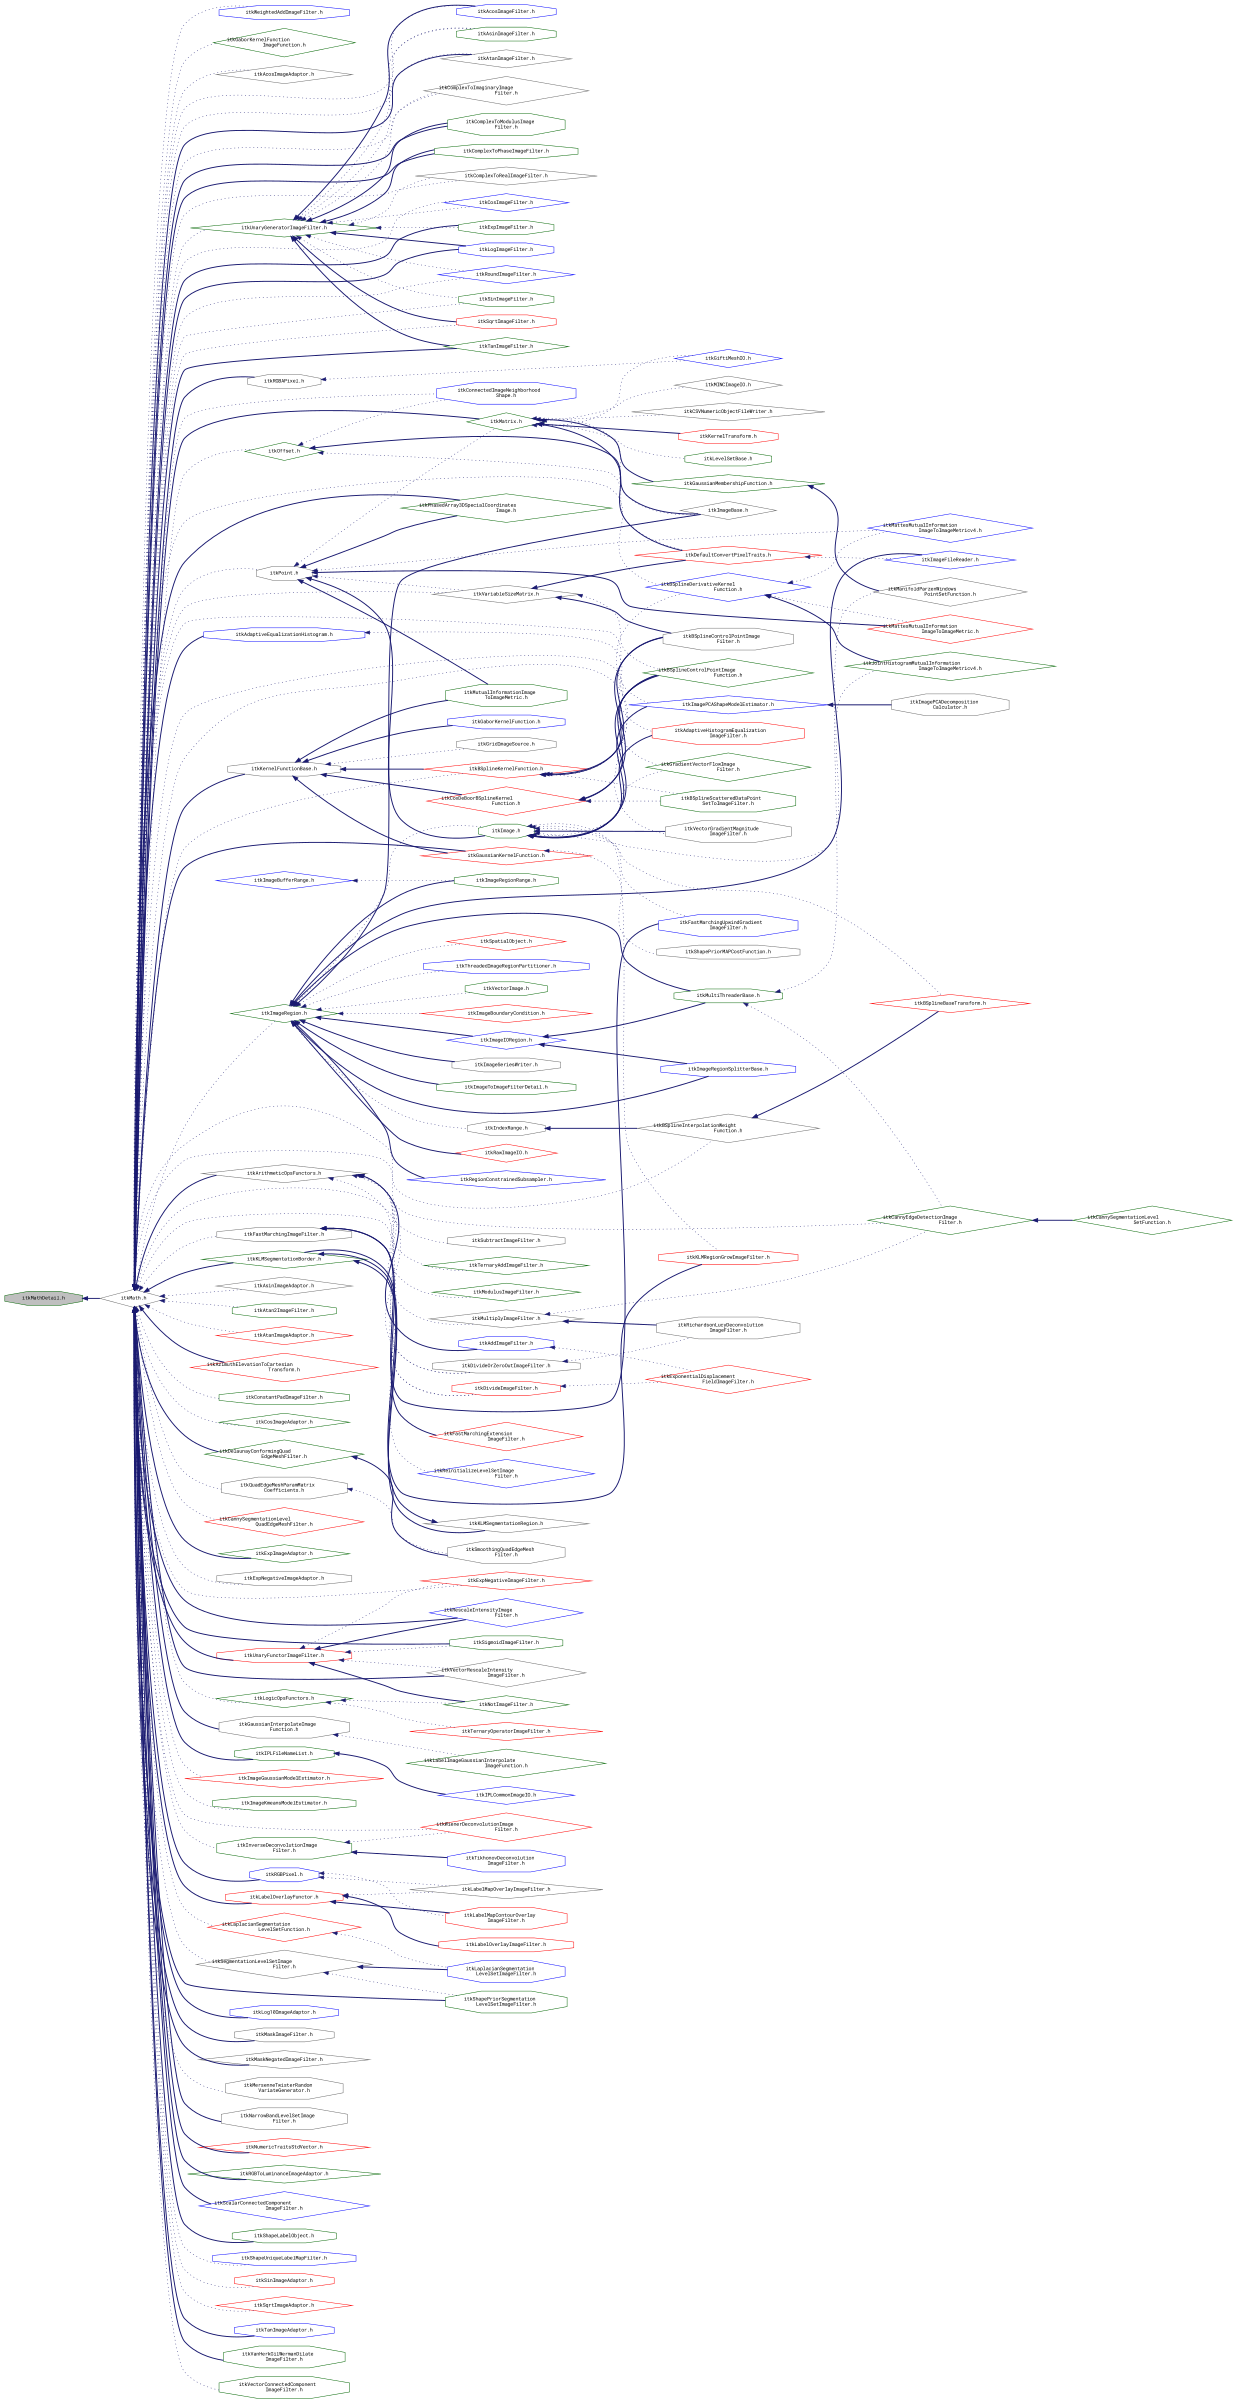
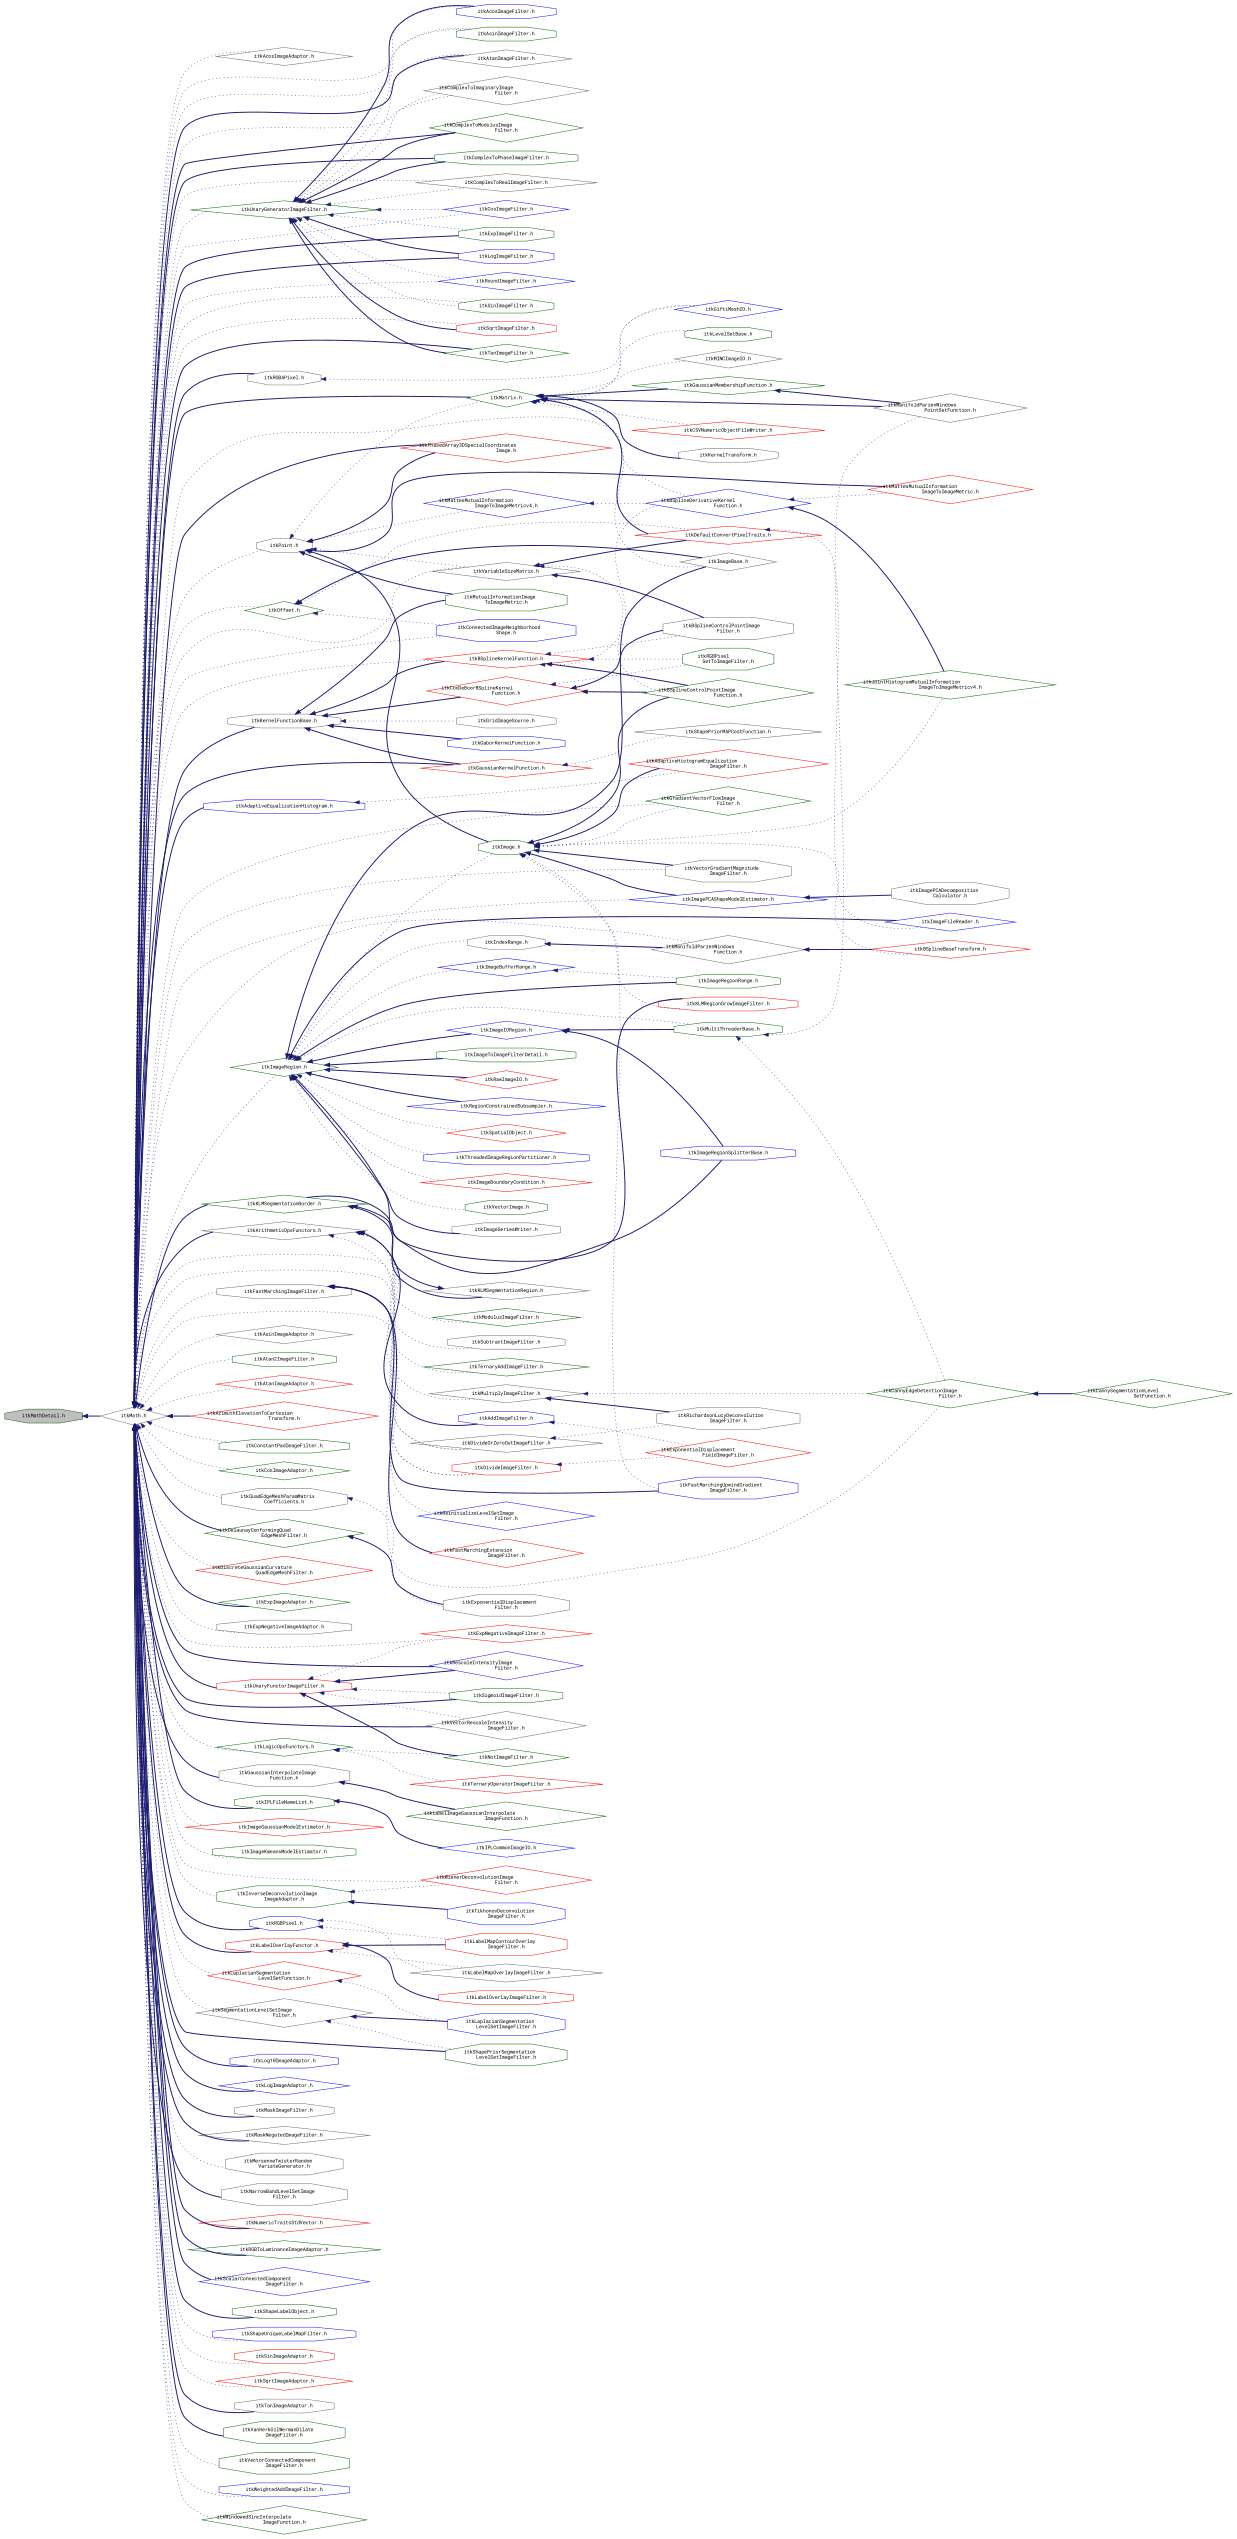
(284, 43) -> (284, 2520)
(506, 125) -> (506, 128)
none -> (715, 403)
(728, 412) -> (728, 430)
(728, 437) -> (728, 455)
(506, 508) -> (506, 448)
(839, 552) -> (622, 503)
(623, 721) -> (605, 647)
(728, 733) -> (728, 764)
(728, 801) -> (728, 659)
(496, 914) -> (491, 1007)
(728, 952) -> (728, 732)
none -> (369, 999)
(728, 1128) -> (728, 950)
(506, 1366) -> (506, 1443)
(284, 1522) -> (284, 1570)
(506, 1552) -> (506, 1605)
(400, 1745) -> (399, 1797)
(284, 1848) -> (284, 1897)
none -> (284, 2086)
(284, 2330) -> (284, 2406)
